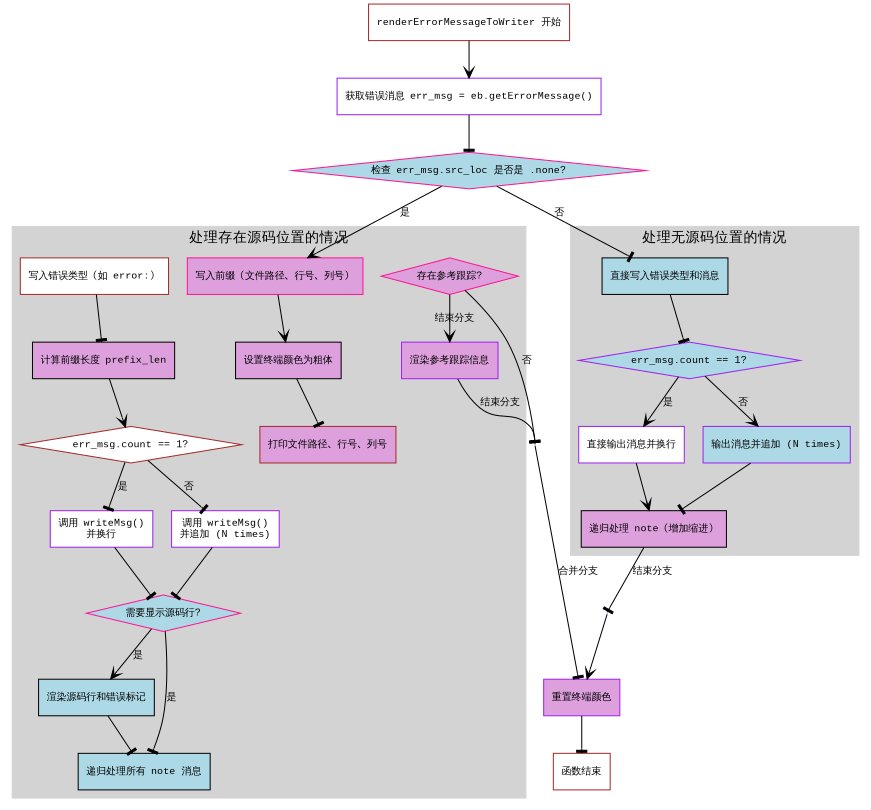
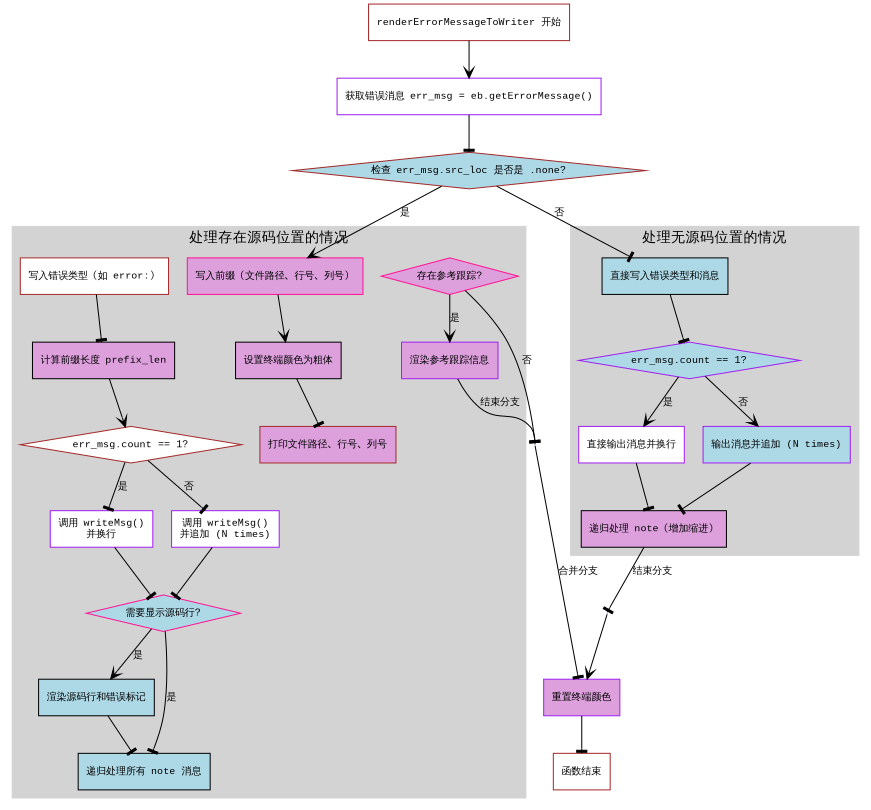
(469, 171) -> (469, 171)
(455, 318) -> (455, 318)
(642, 484) -> (642, 484)
